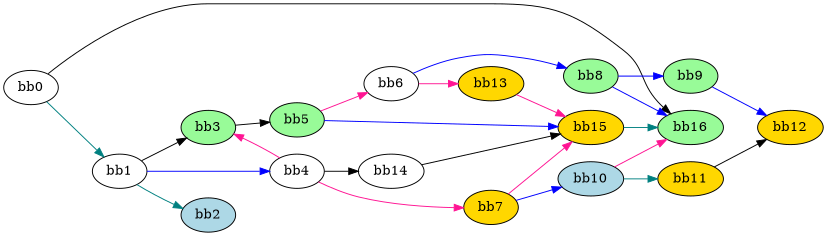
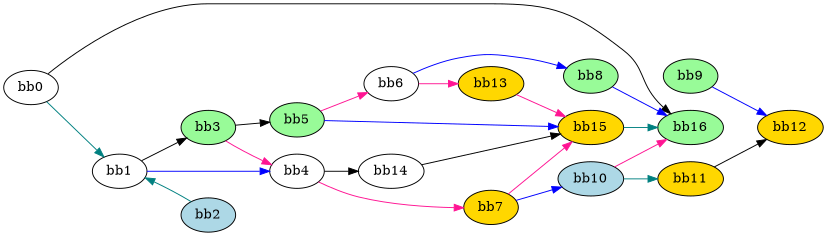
(636, 76) -> none
(262, 148) -> (244, 151)
(155, 195) -> (173, 191)
